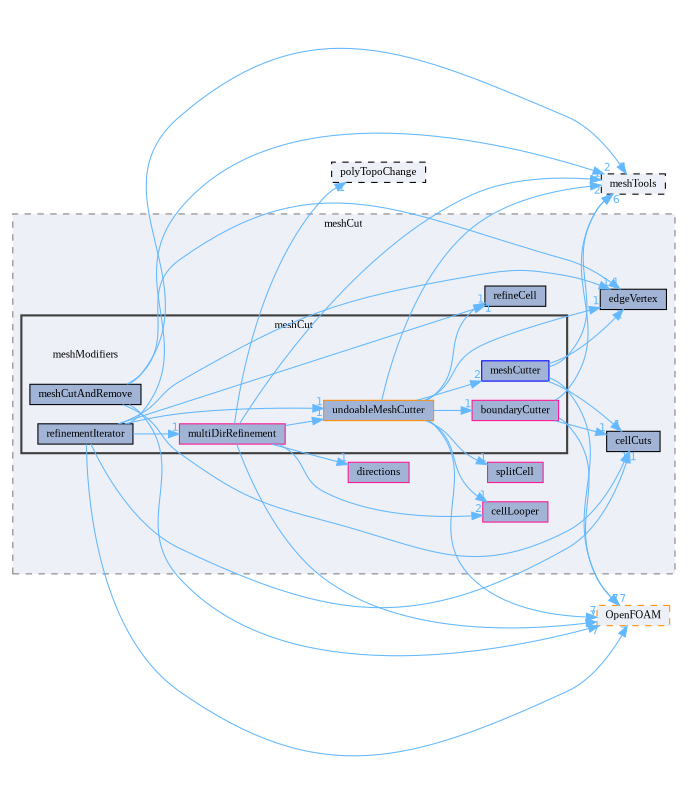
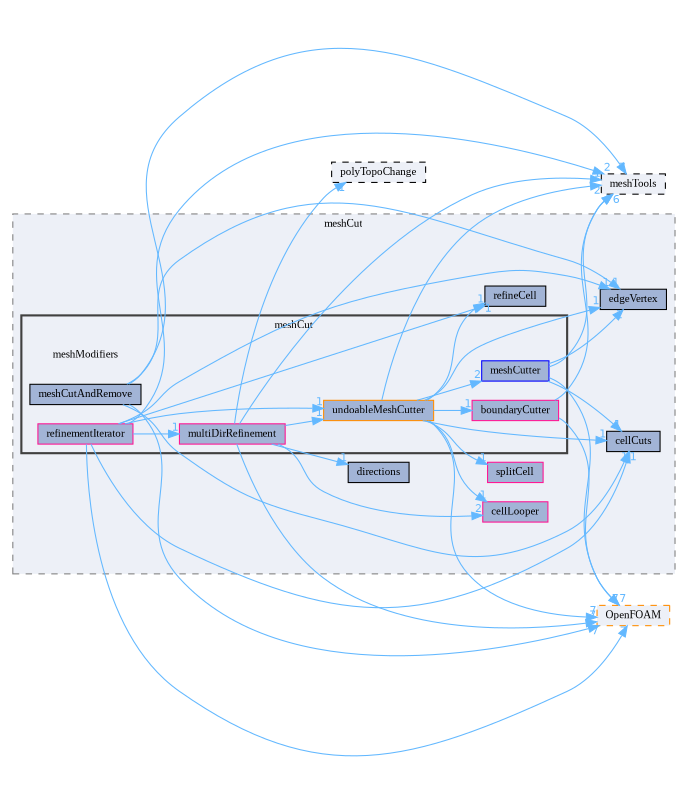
(577, 427) -> (509, 434)
(85, 434) -> (85, 434)
(379, 472) -> (379, 472)
